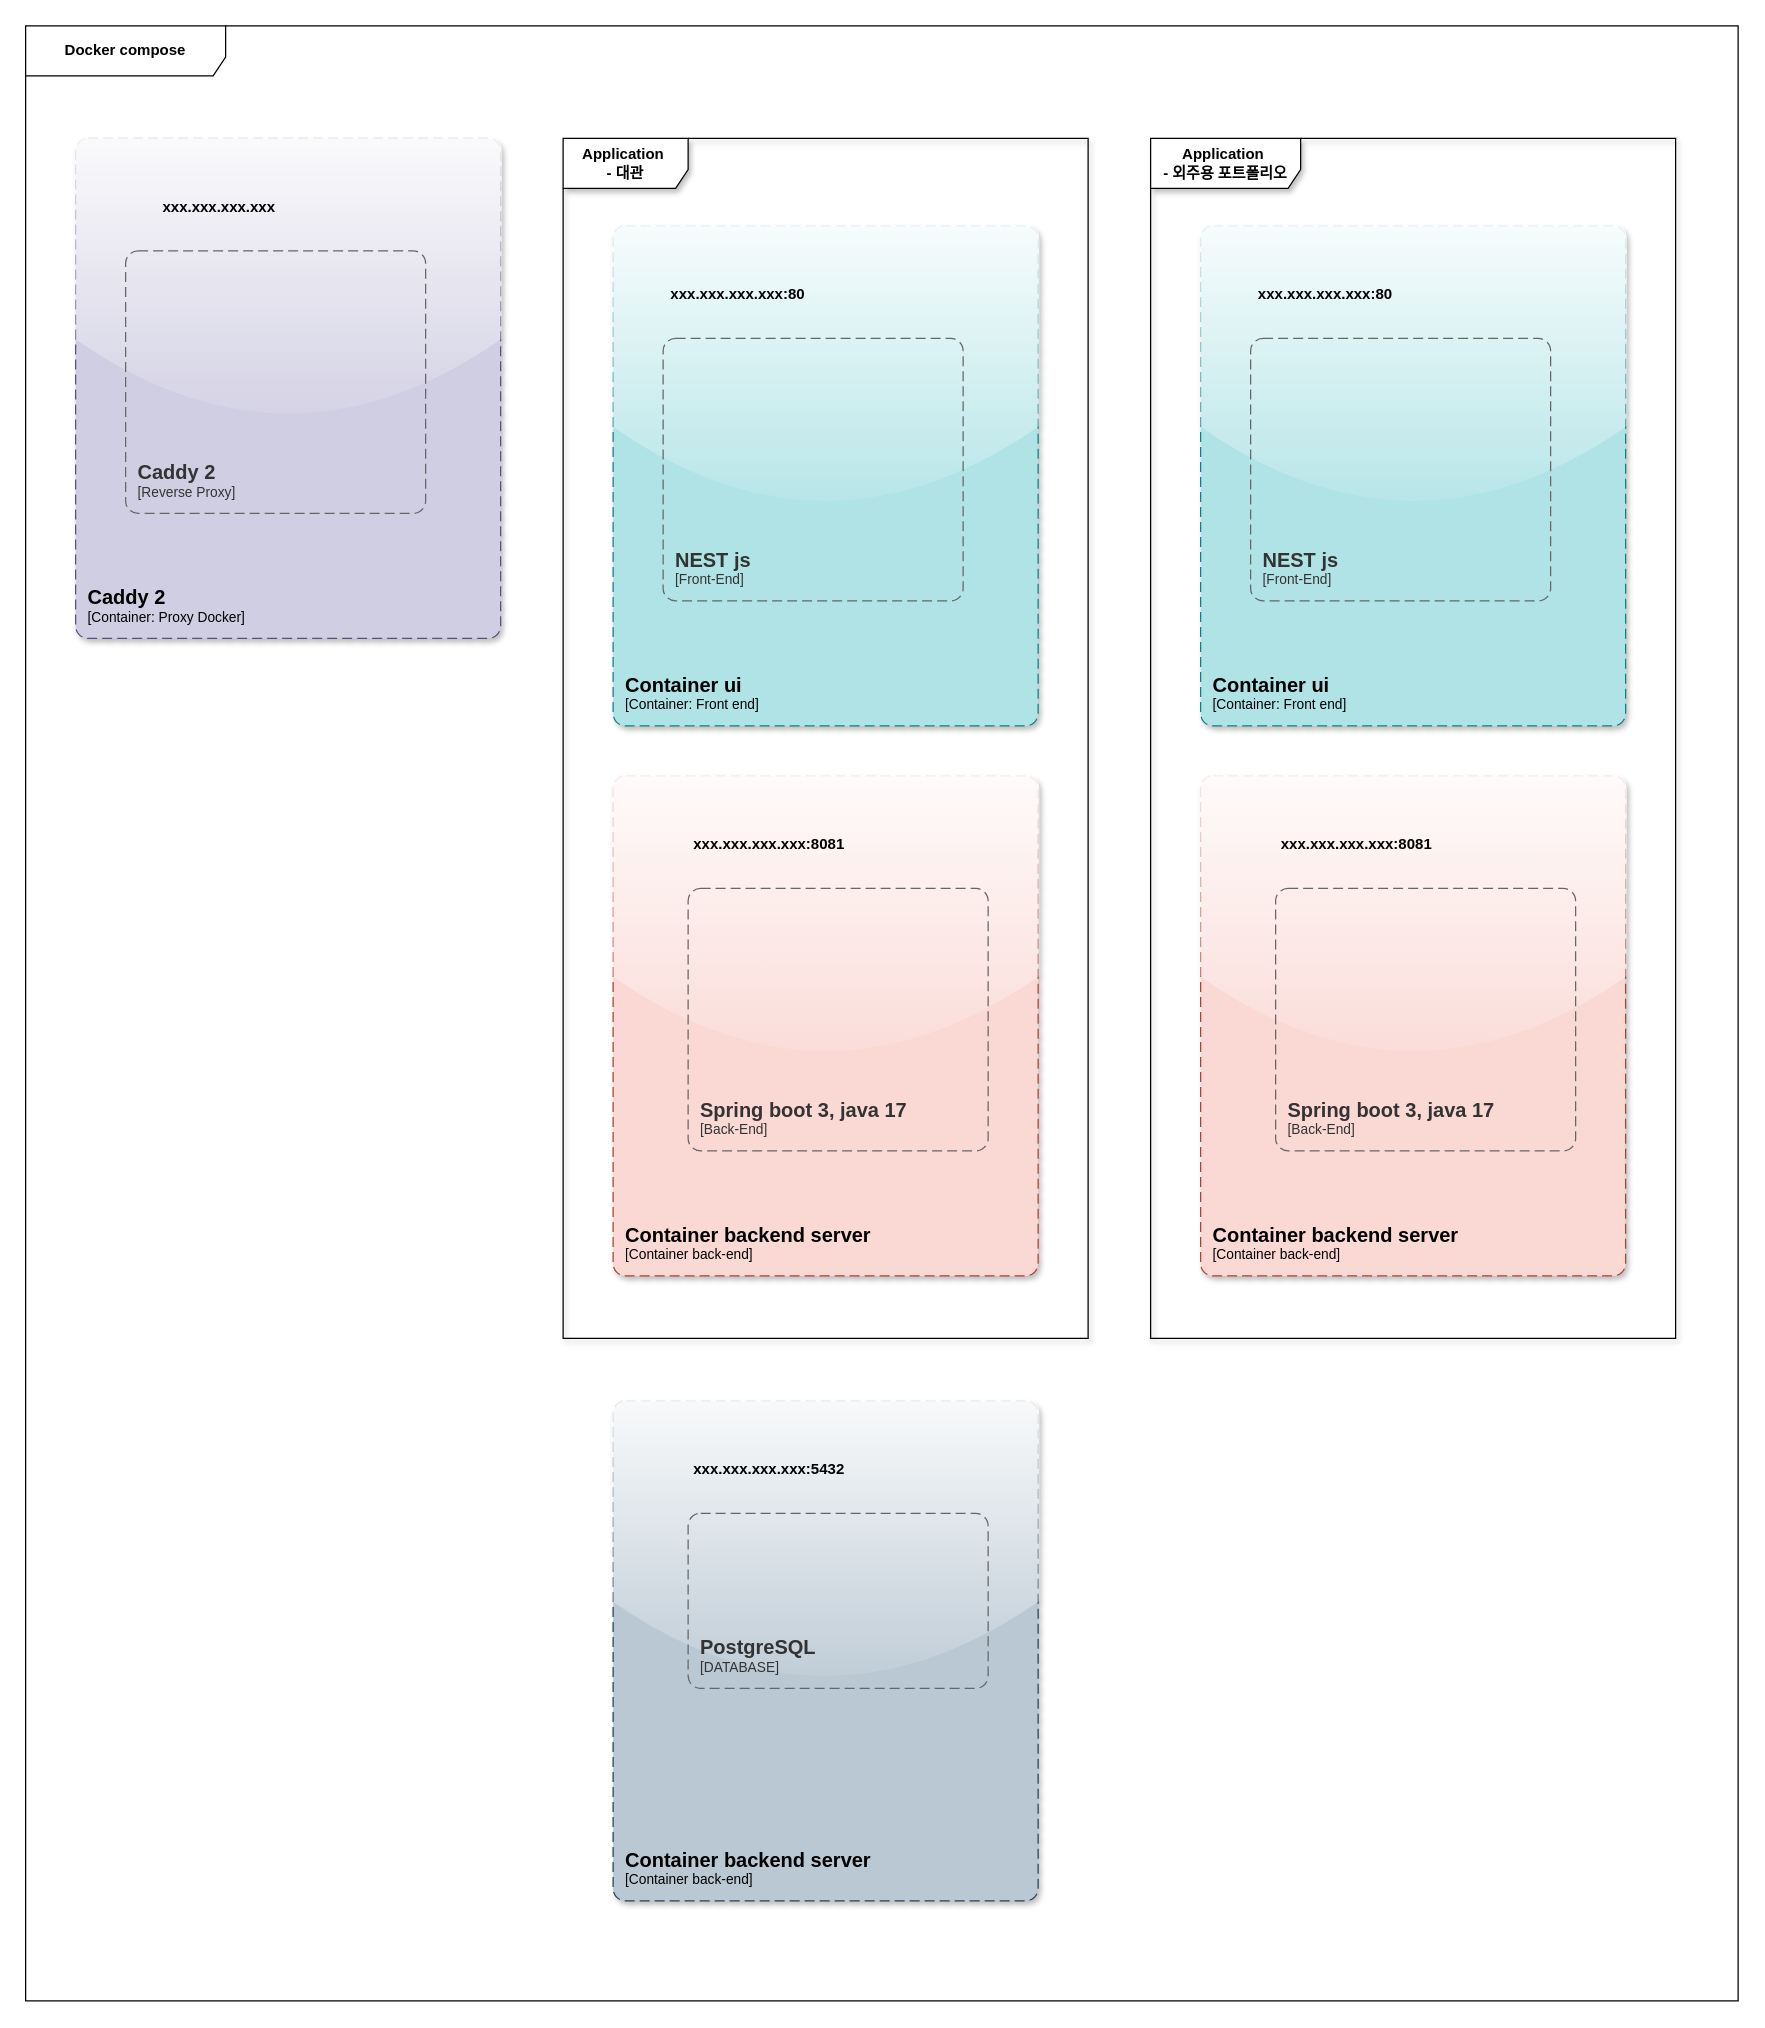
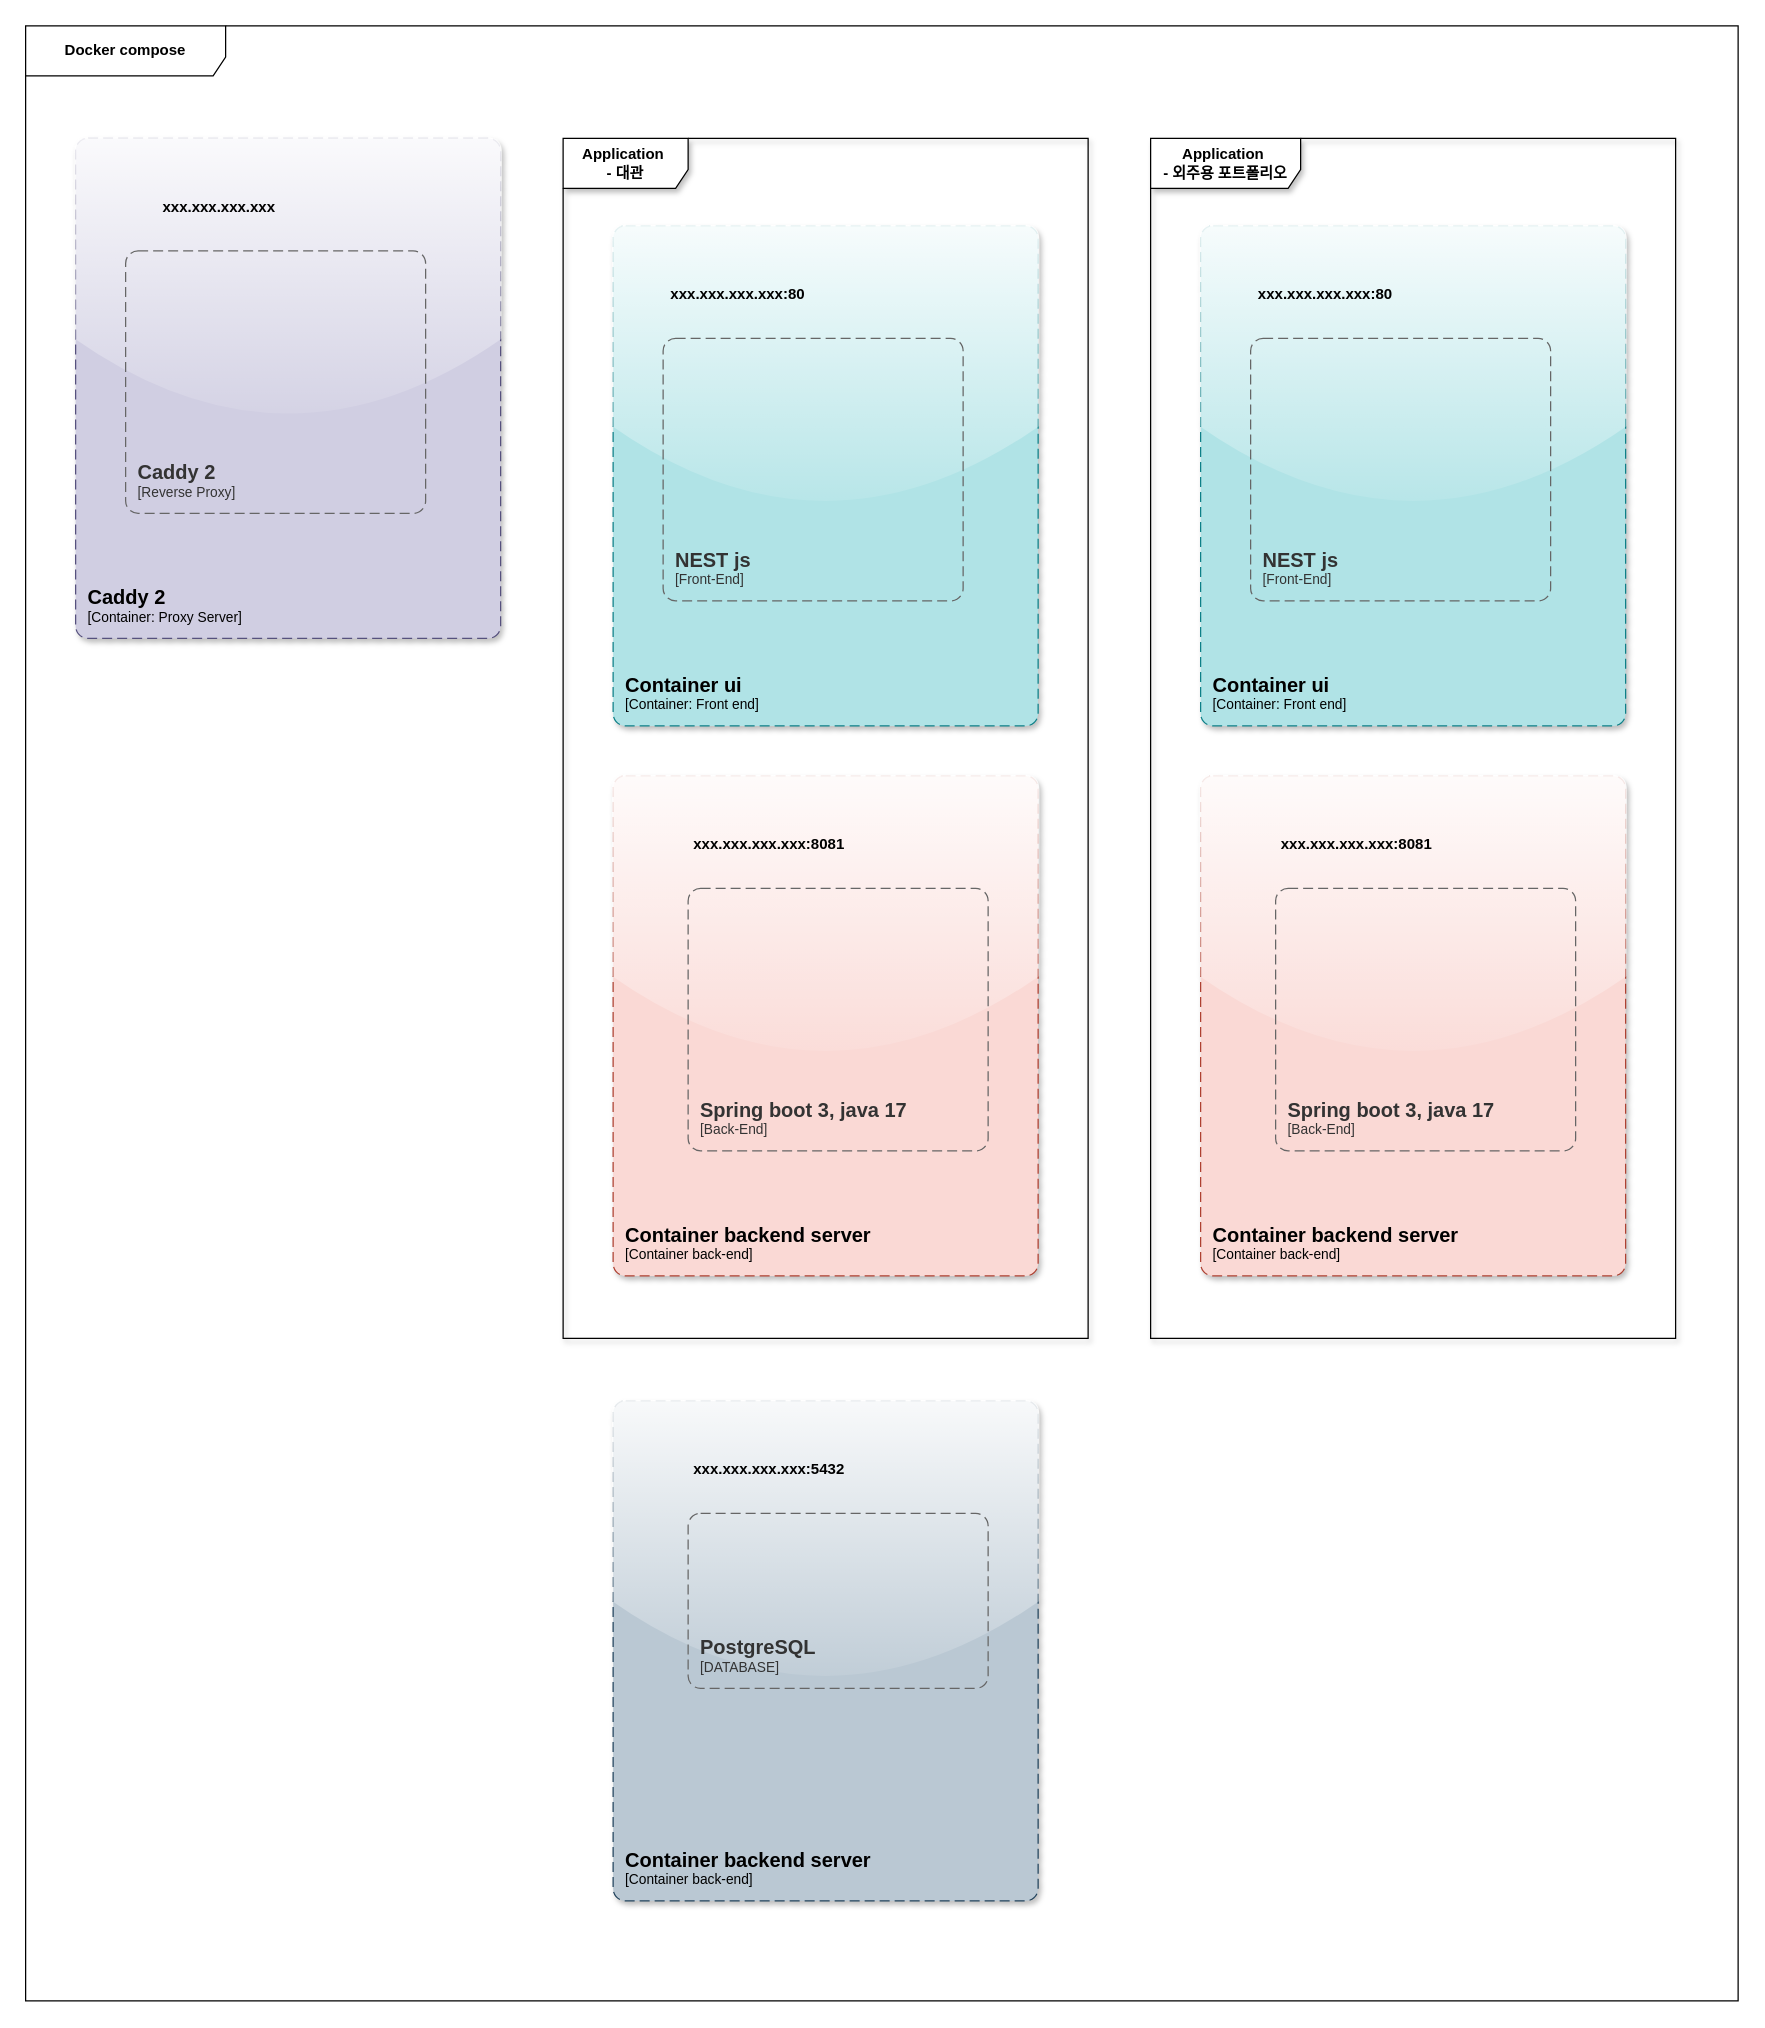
(177, 608) -> (177, 608)
